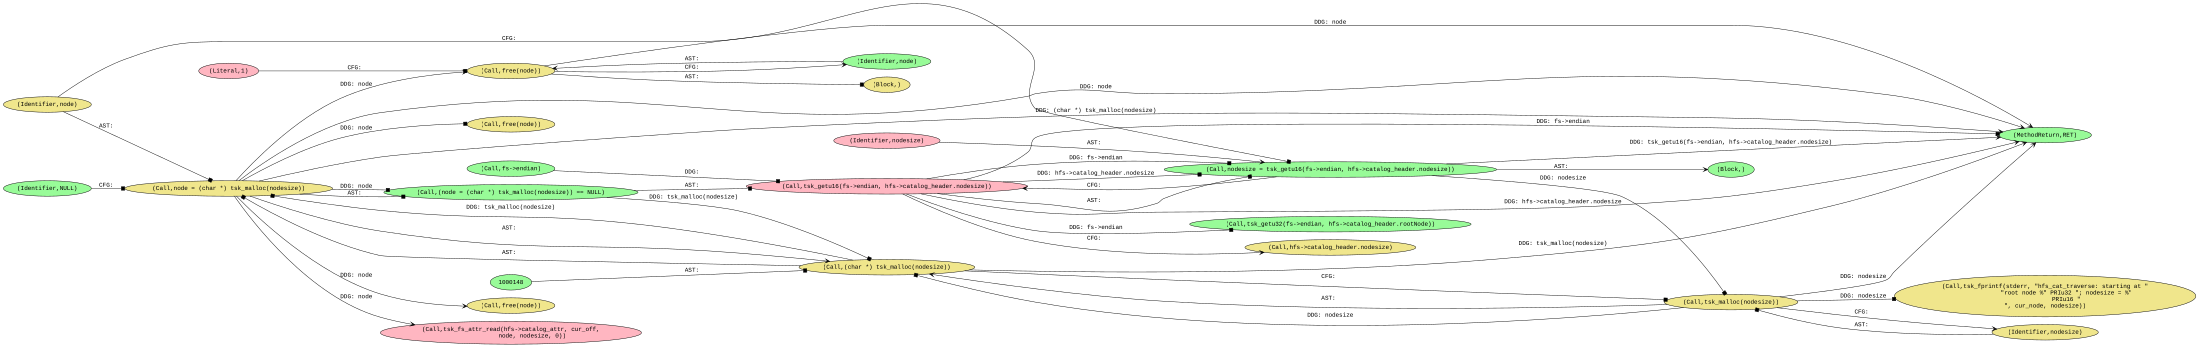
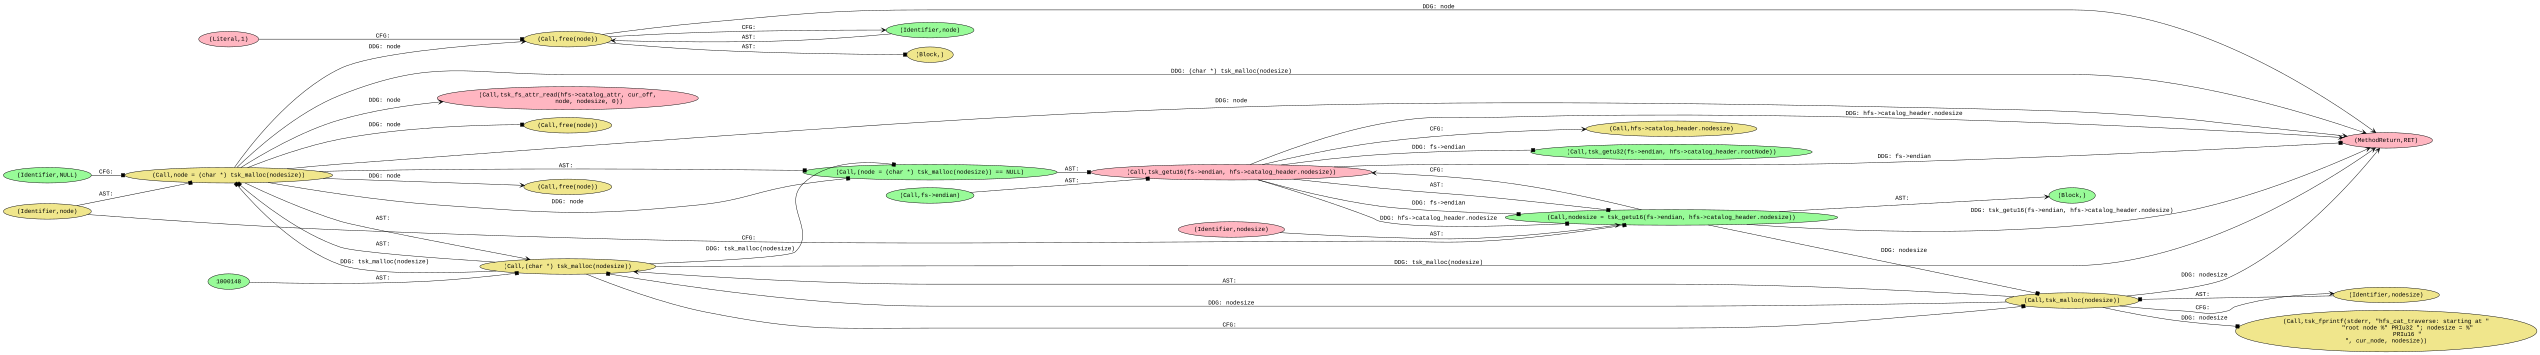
(2045, 135) -> (2386, 140)
(694, 172) -> (1074, 181)
(741, 211) -> (796, 250)
